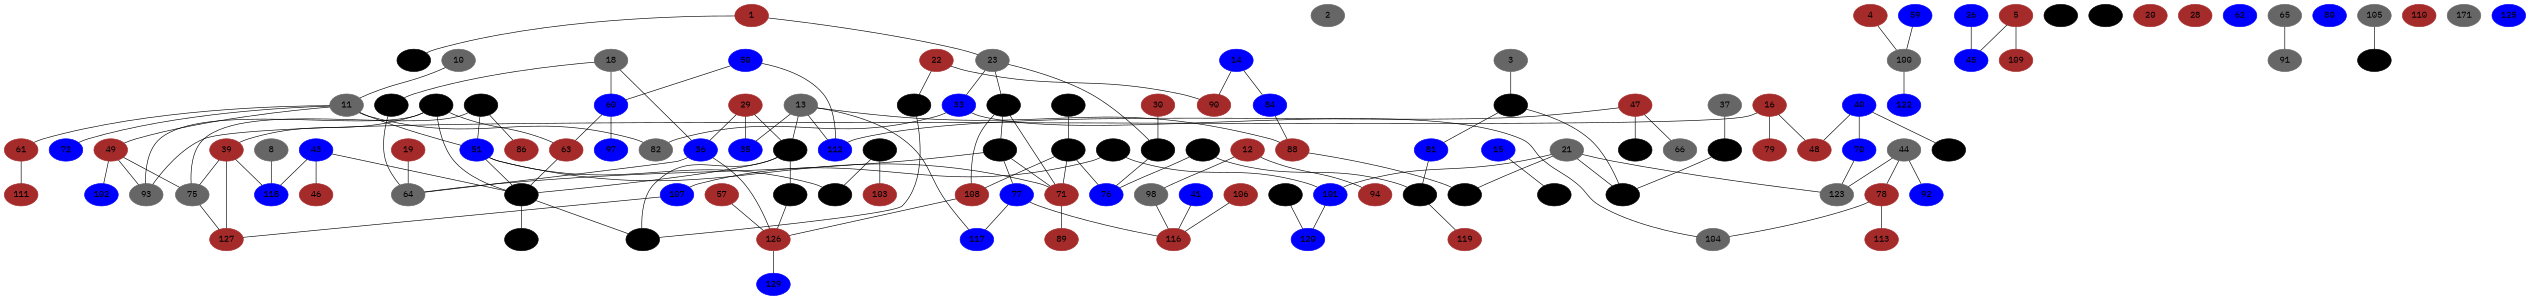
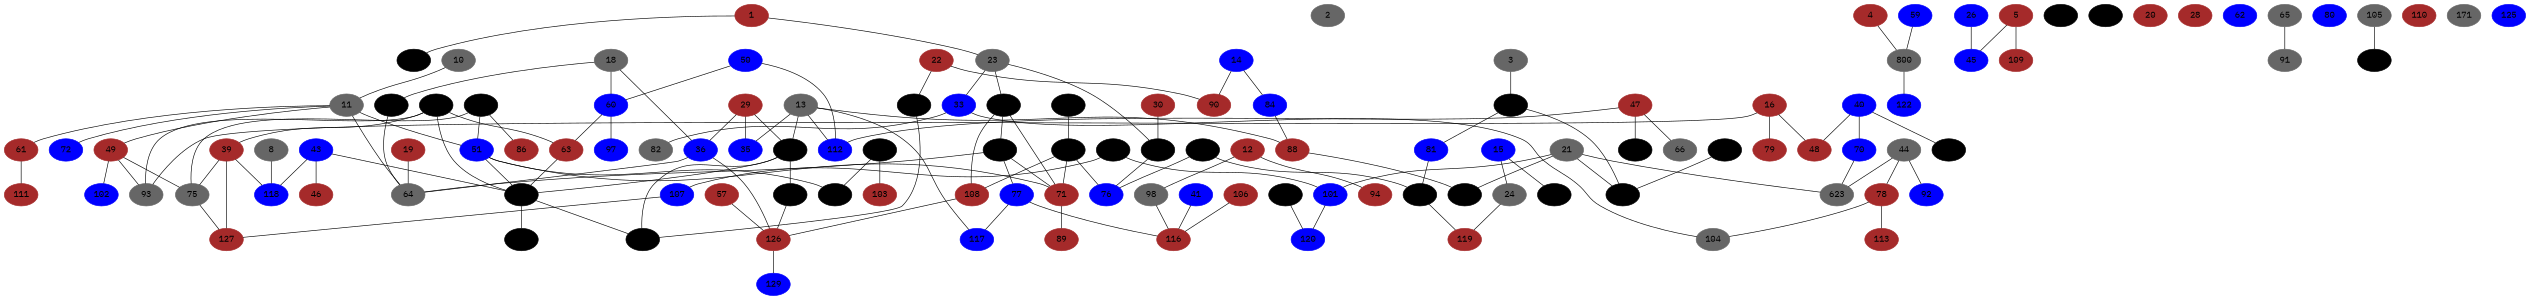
(1904, 60) -> (1904, 60)
(1725, 105) -> none
(472, 129) -> (375, 151)
none -> (1510, 195)
(1837, 195) -> (1837, 195)
